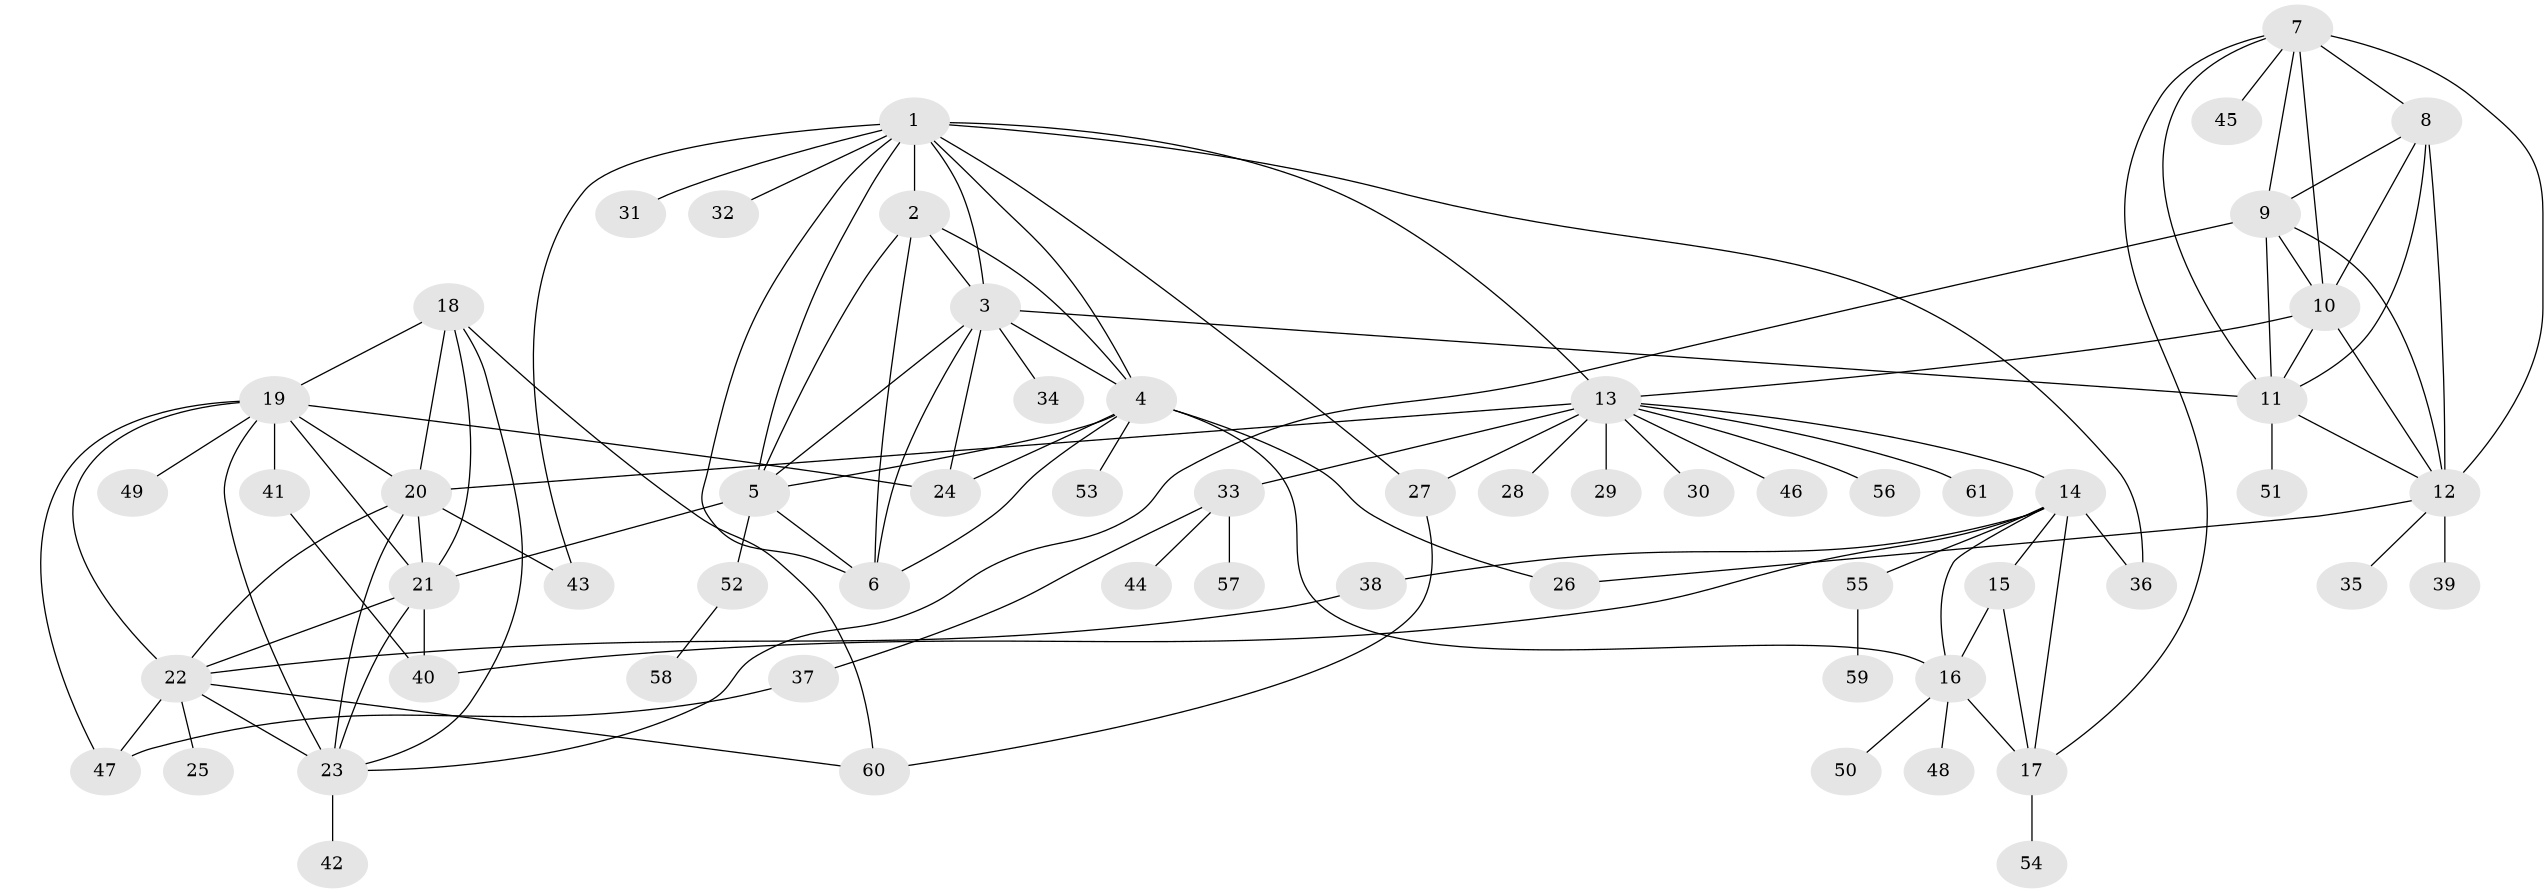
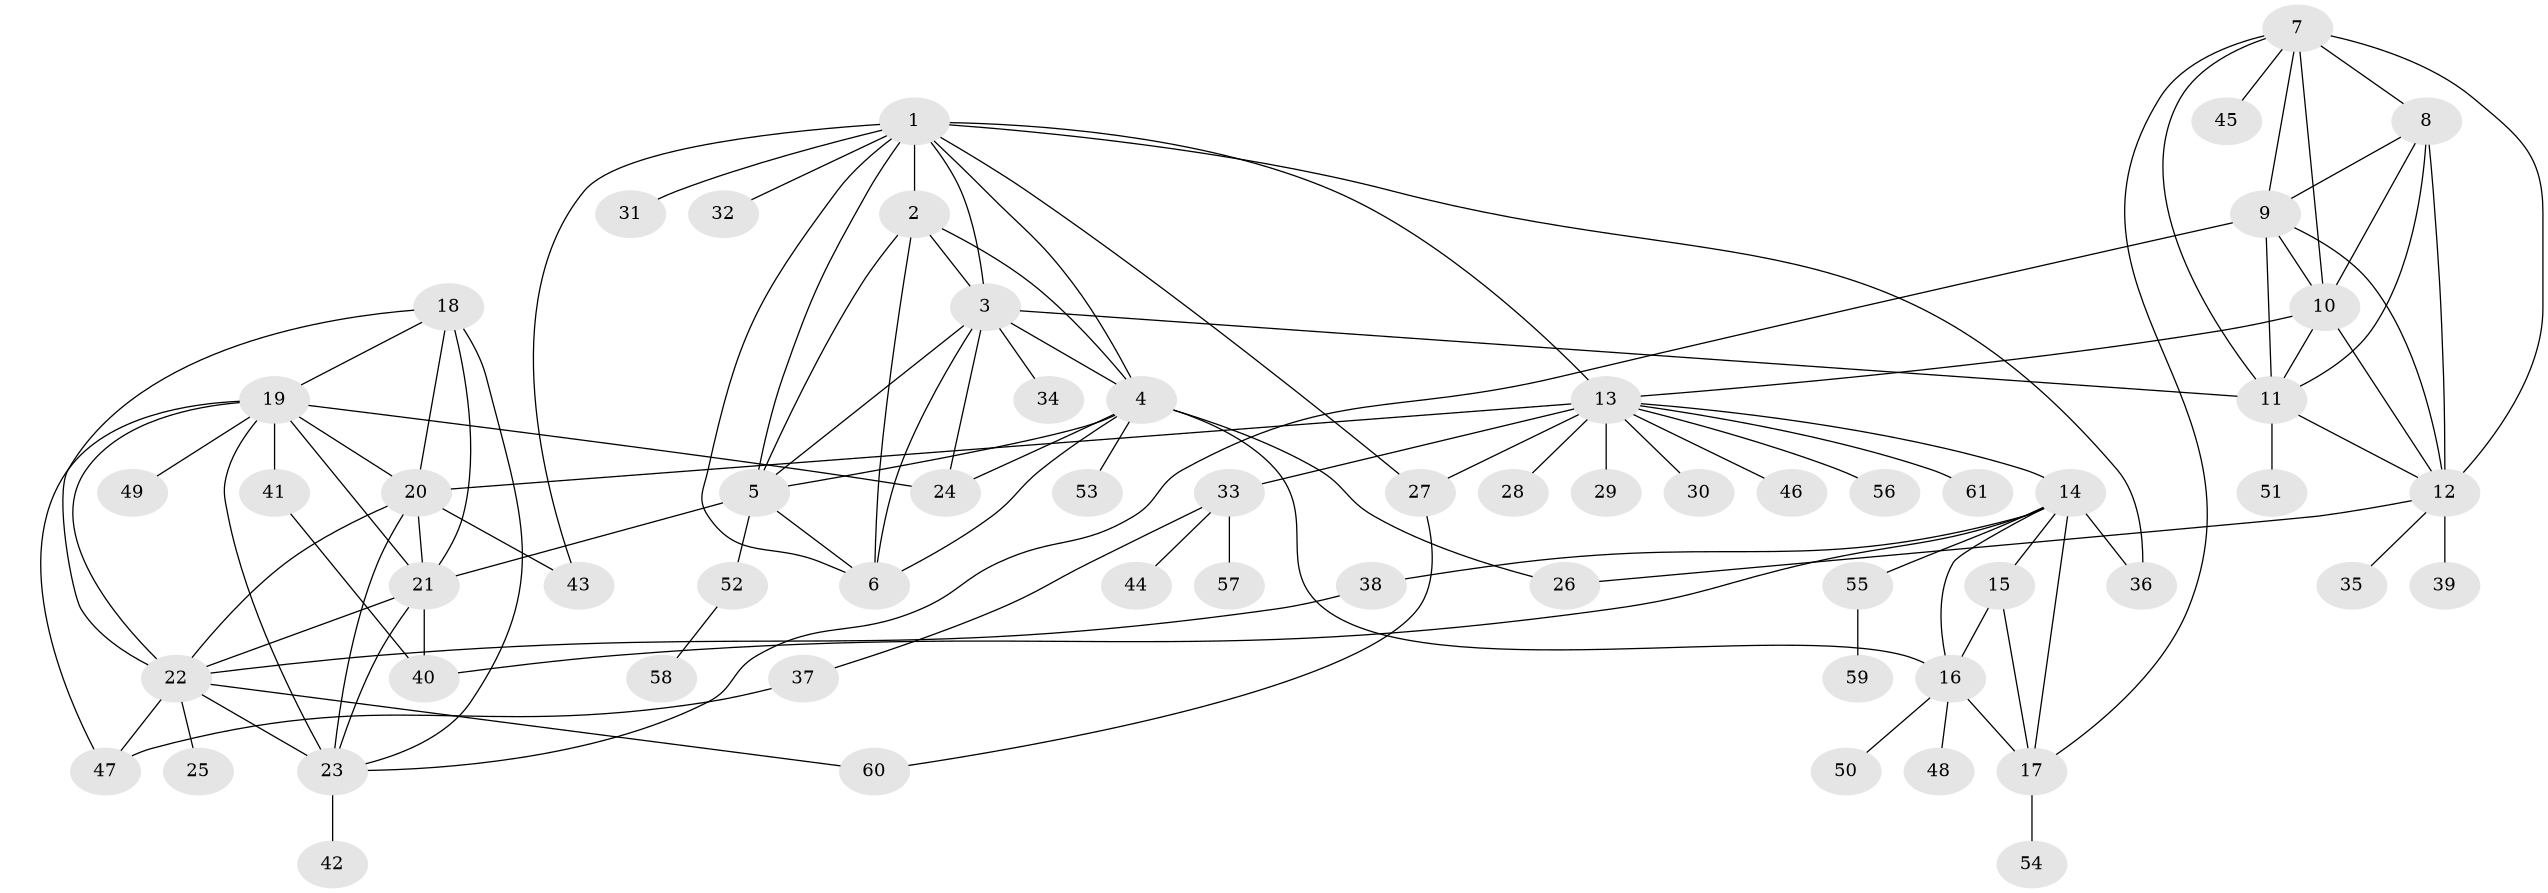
(678, 501) -> (122, 409)
